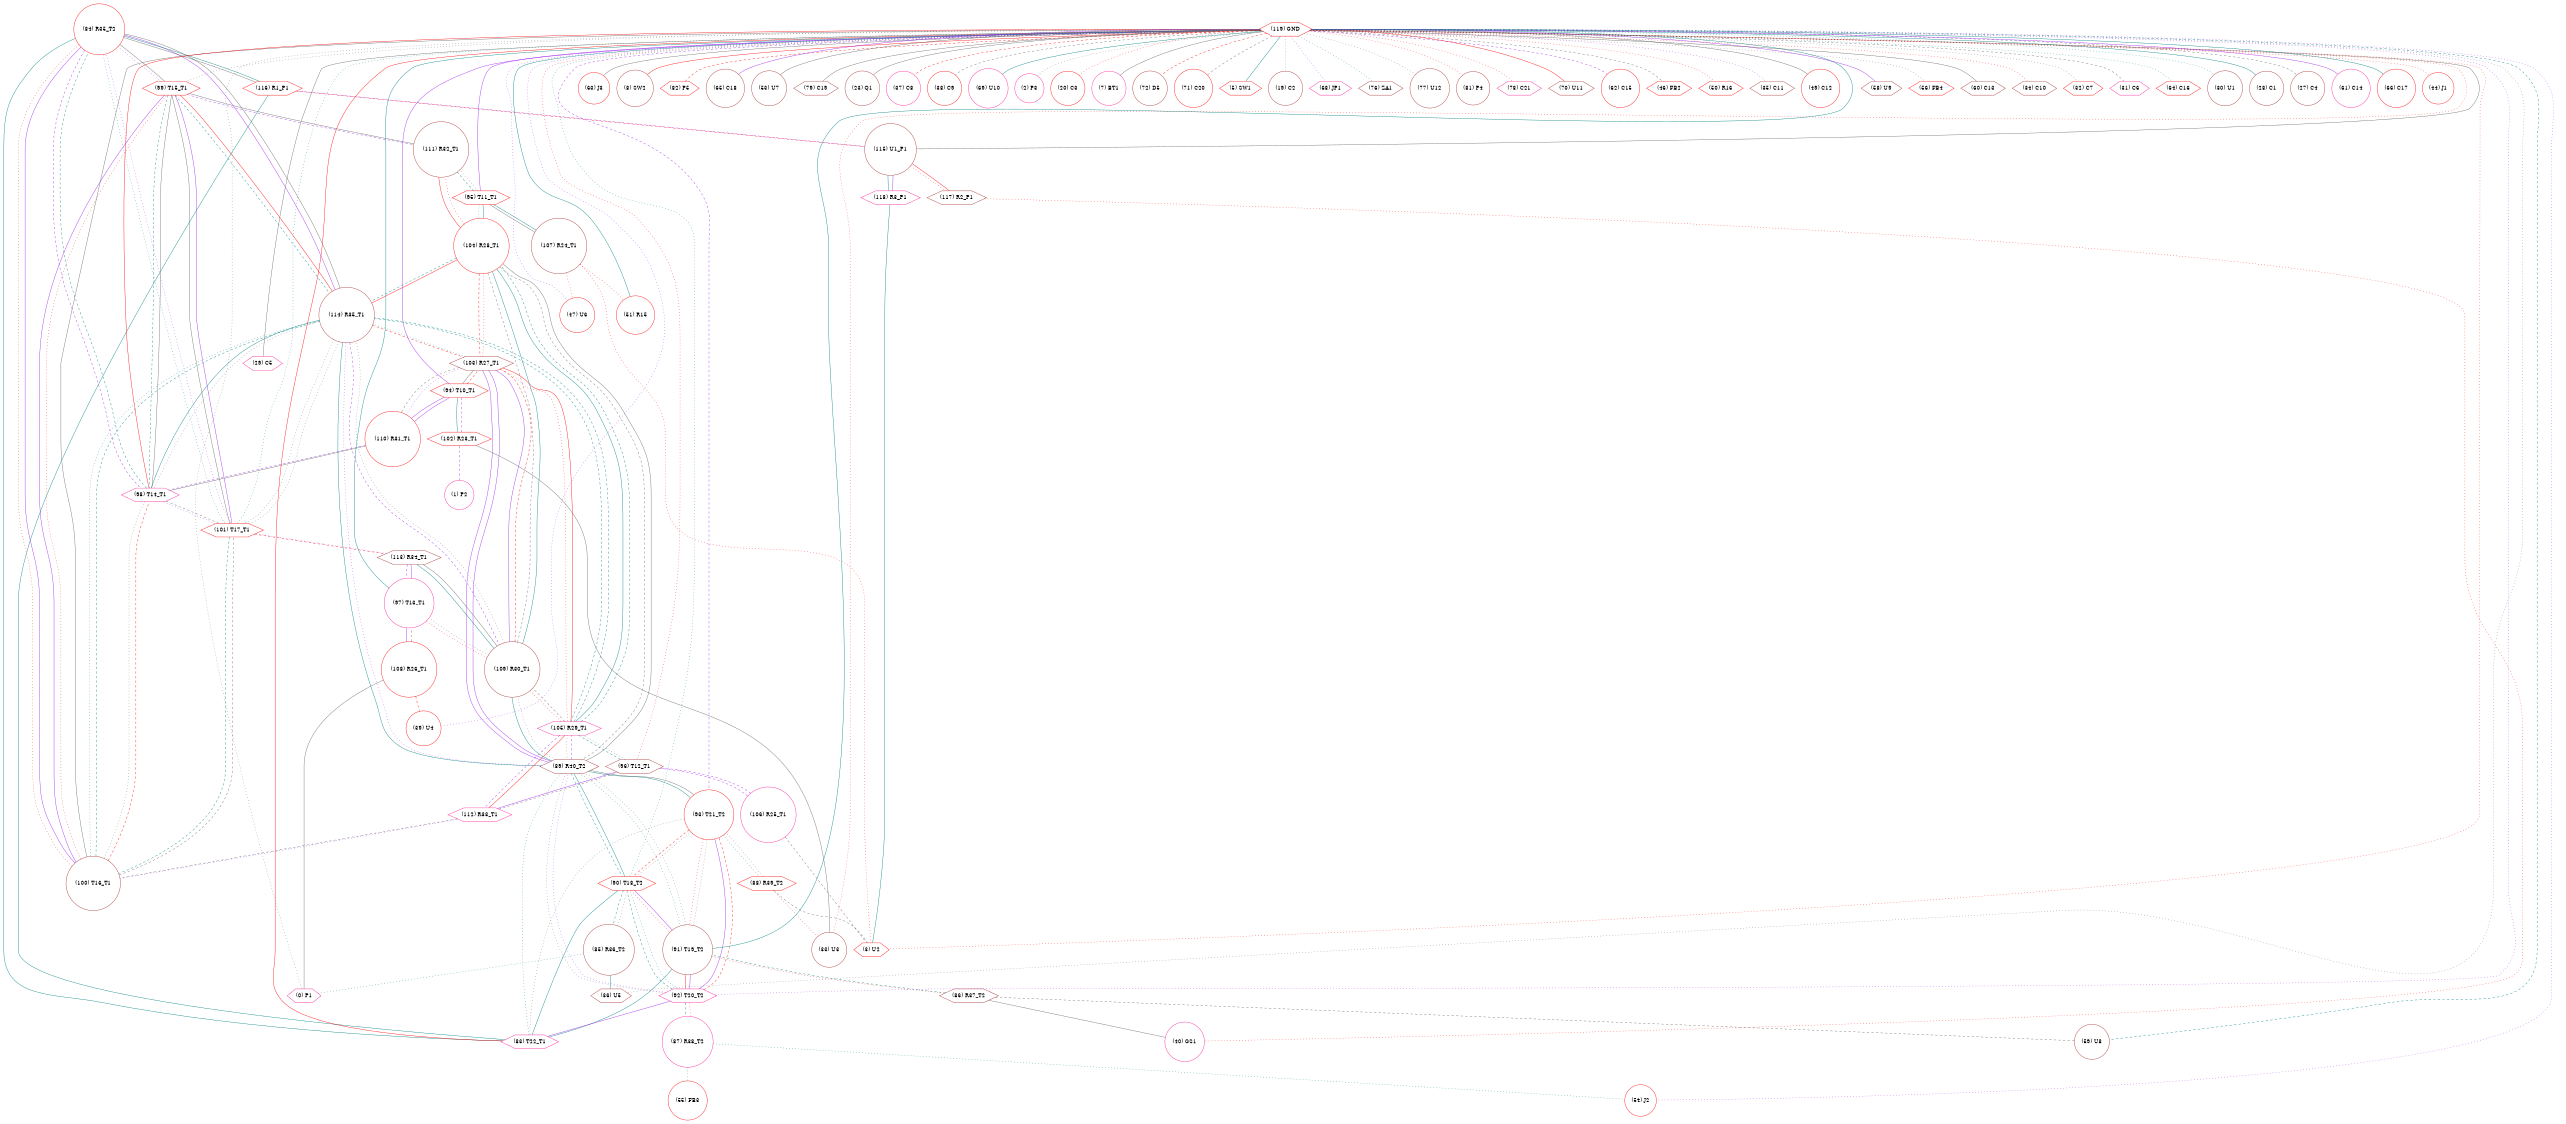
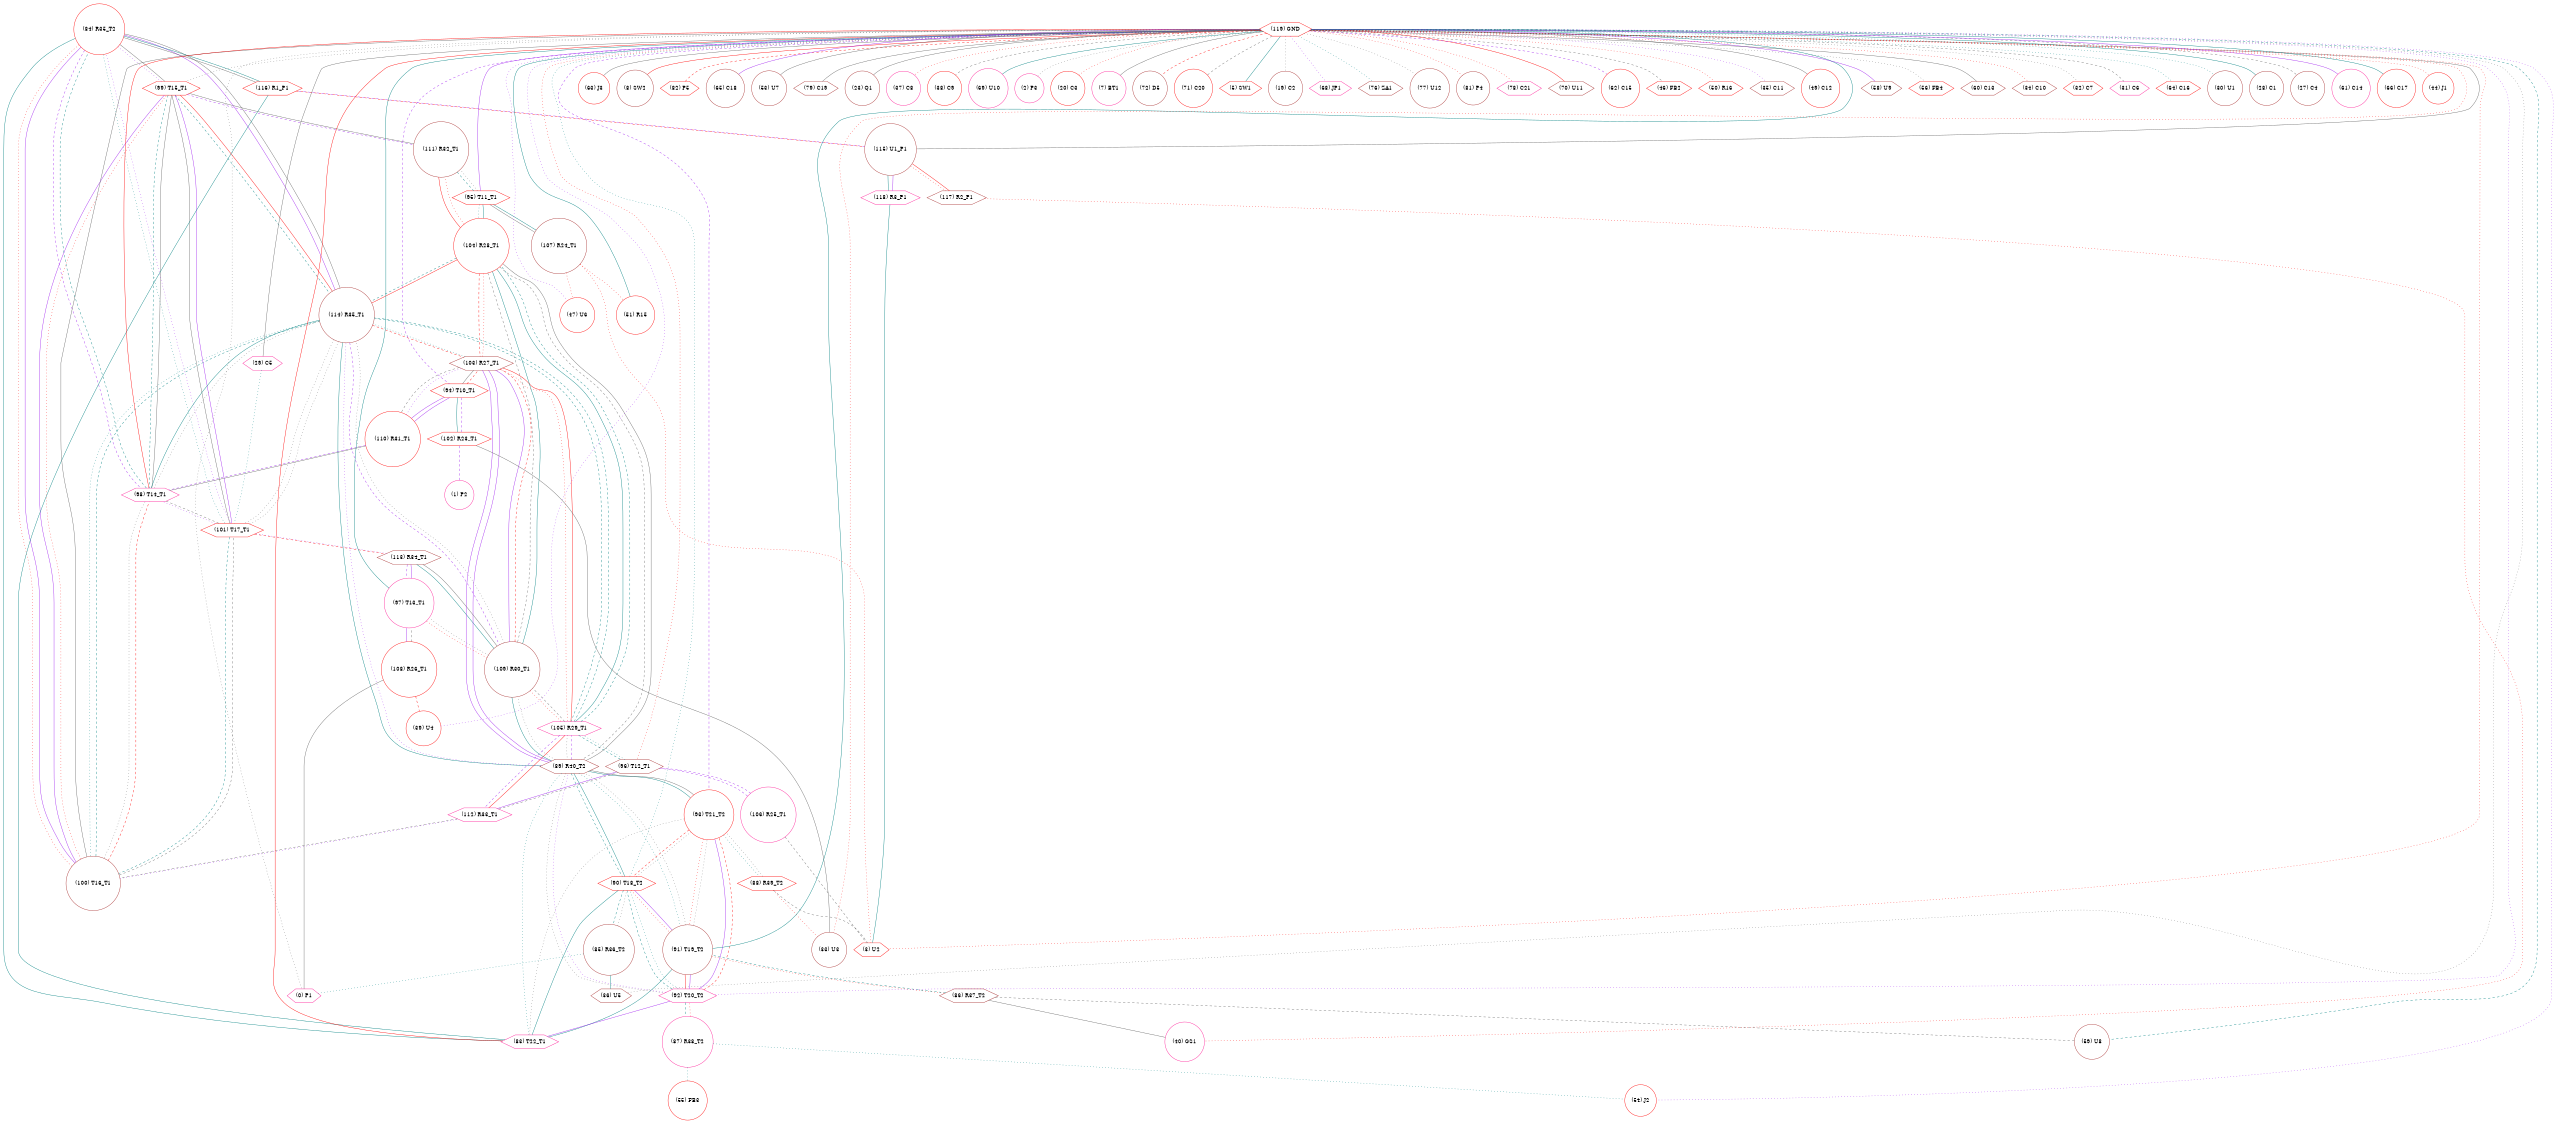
(1085, 40) -> (1085, 40)
(357, 66) -> (250, 447)
(481, 68) -> (481, 68)
